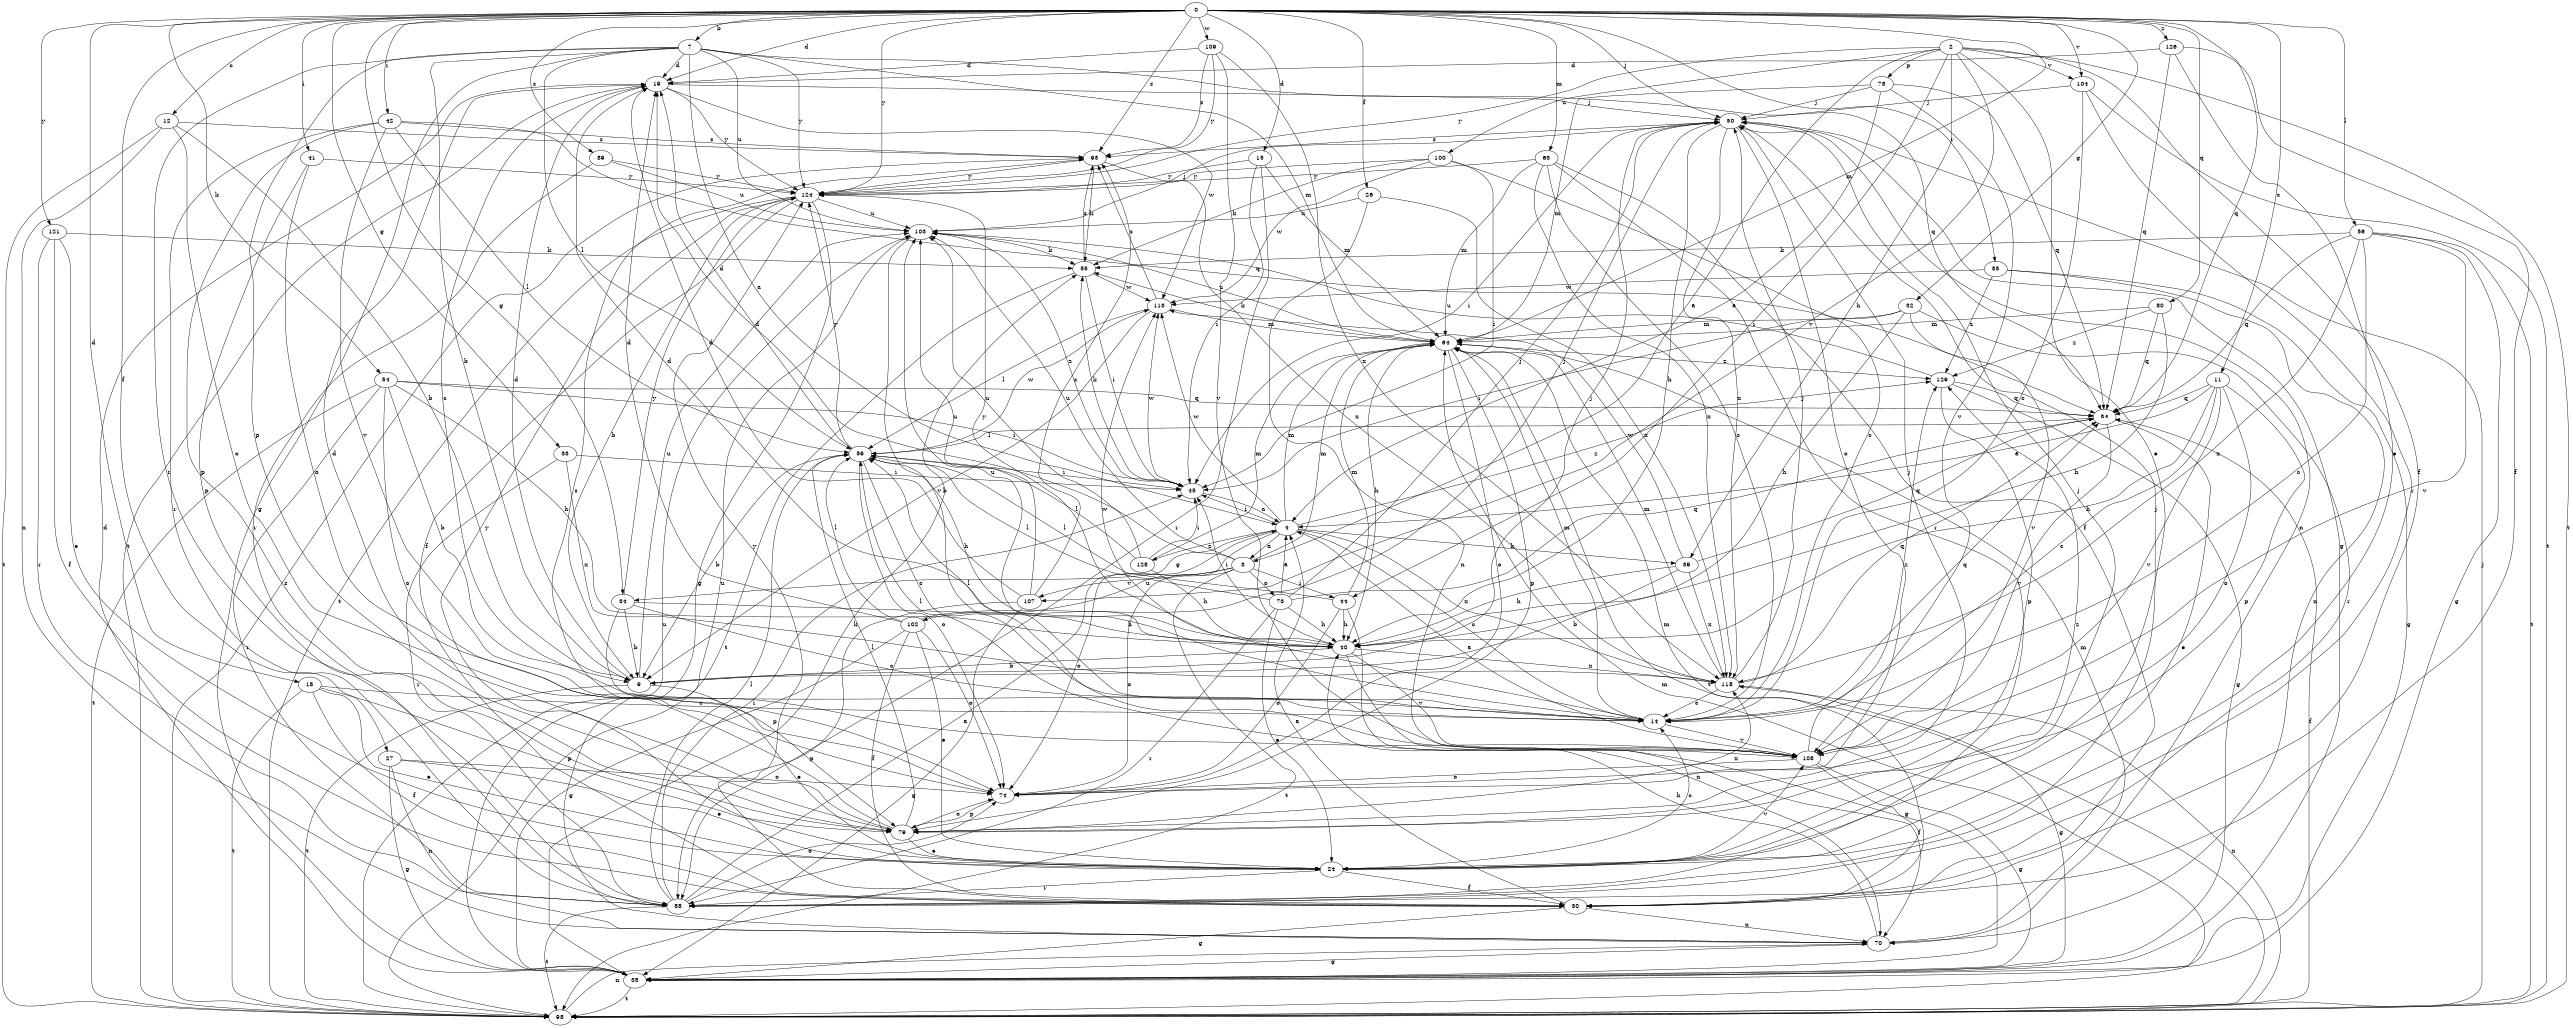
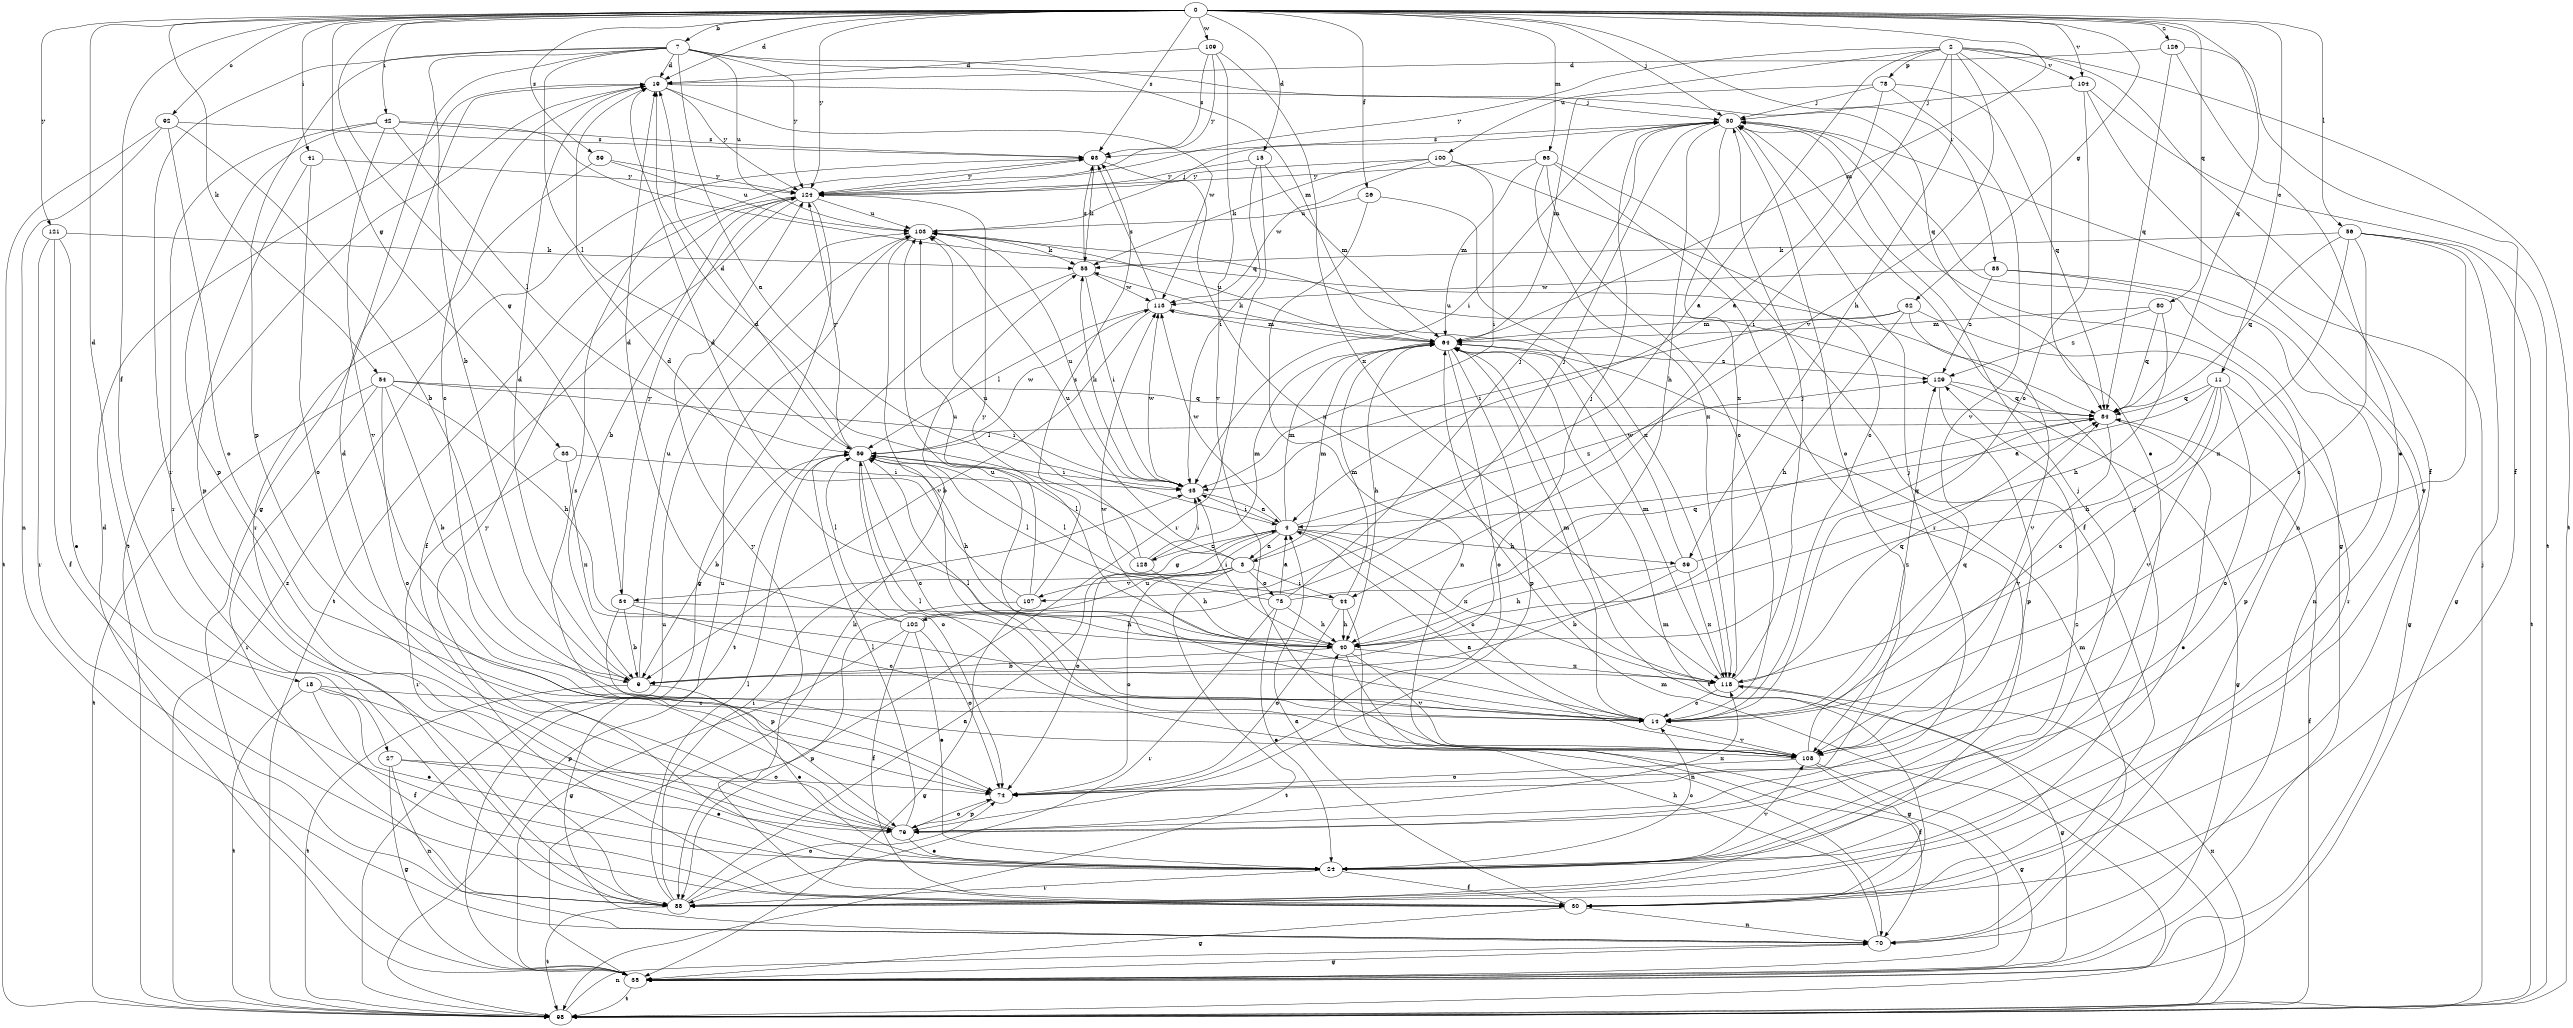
(167, 121) -> (167, 121)
(1070, 361) -> (1071, 361)
